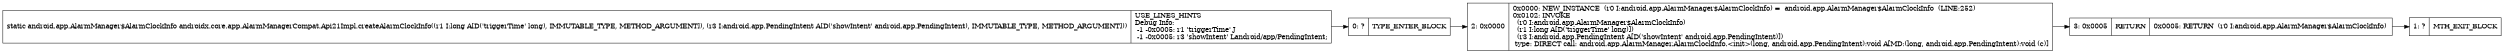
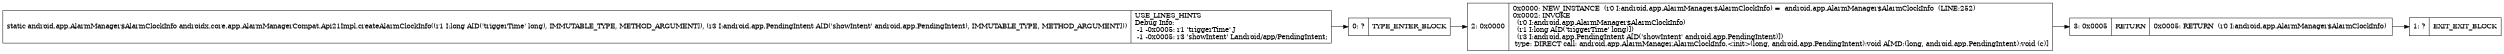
(1544, 16) -> (1544, 16)
(2465, 27) -> (2465, 27)
